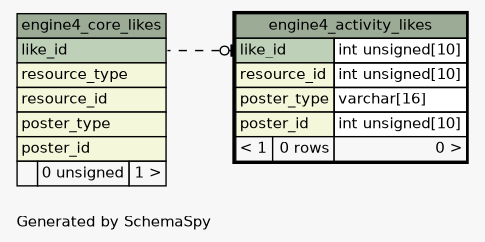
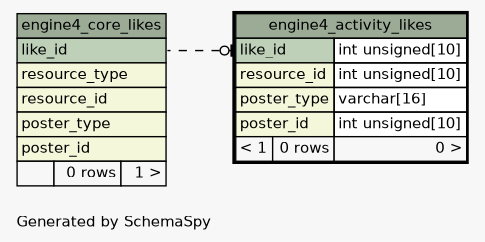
(83, 173) -> (92, 173)
